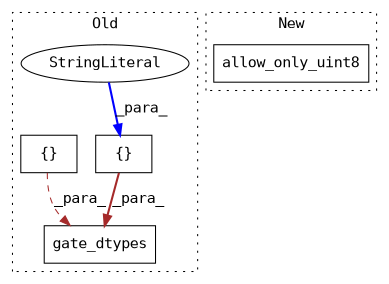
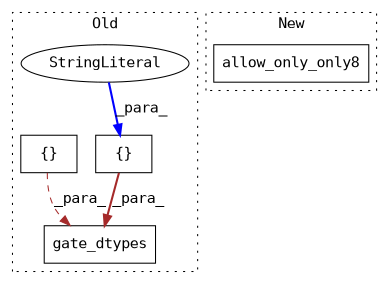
(291, 63) -> (291, 63)
